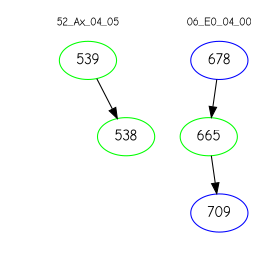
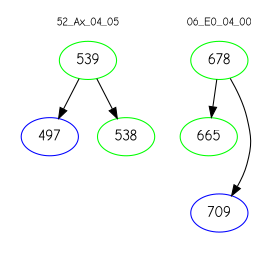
(219, 60) -> (219, 60)
none -> (50, 137)
(213, 169) -> (250, 132)
